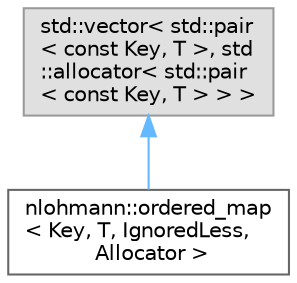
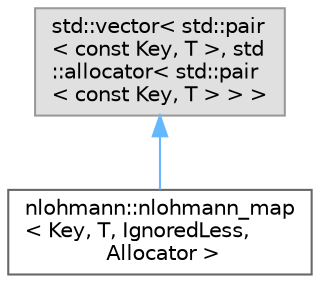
(149, 232) -> (160, 232)
